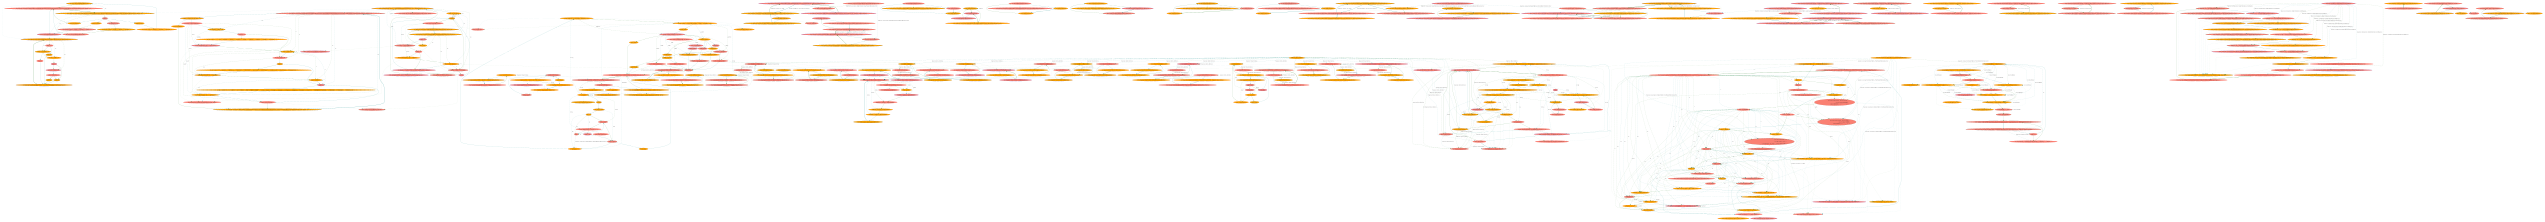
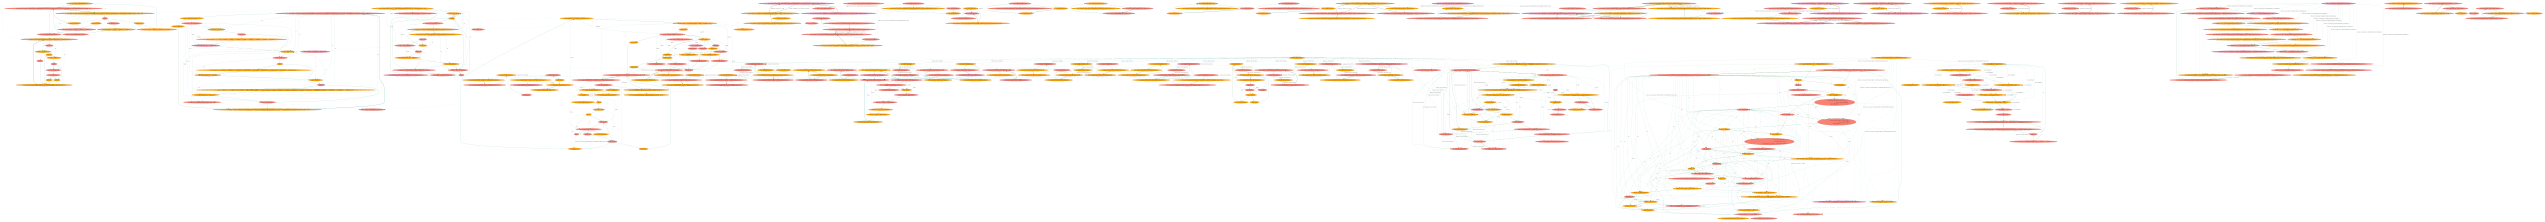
(601, 134) -> (601, 134)
